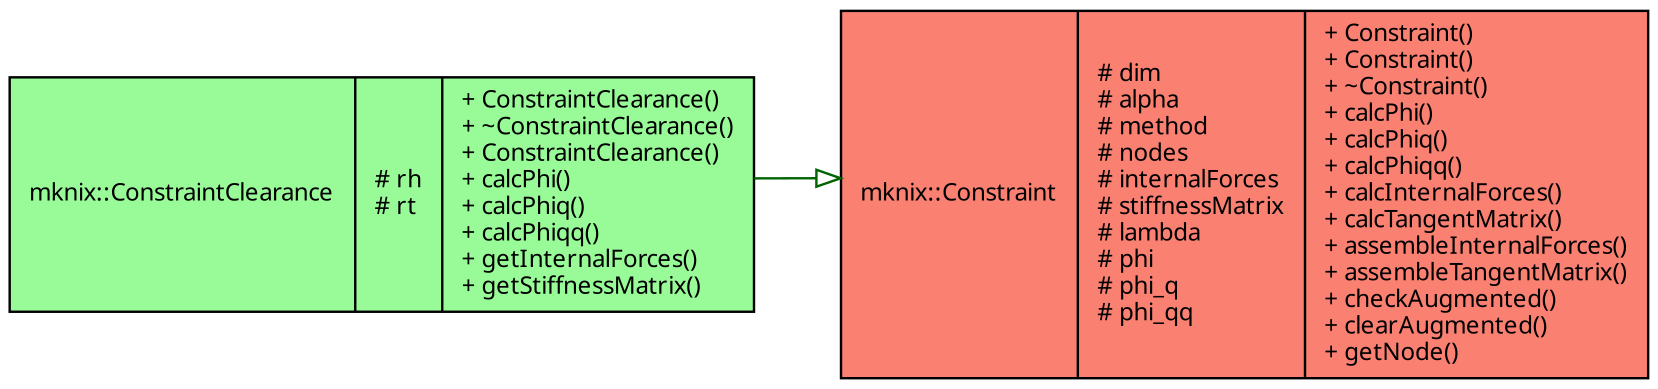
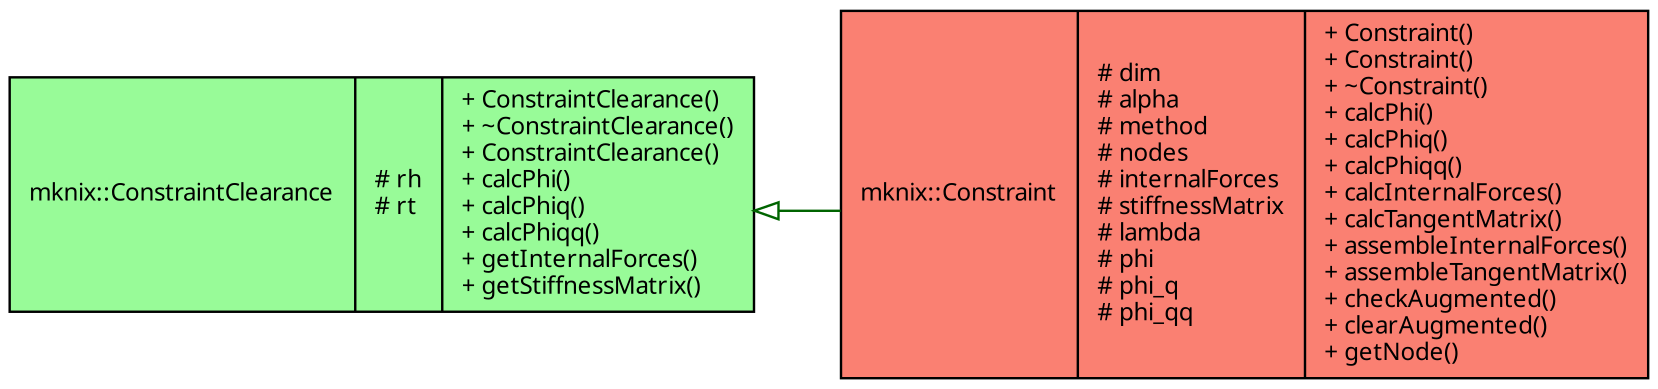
(785, 178) -> (810, 211)
